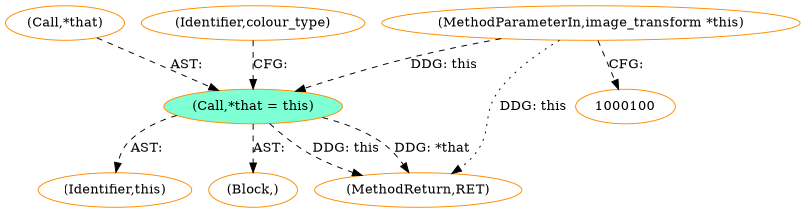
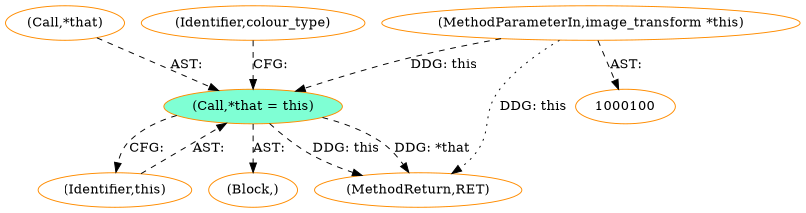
(628, 65) -> (628, 65)
(149, 148) -> (149, 148)
none -> (180, 151)
